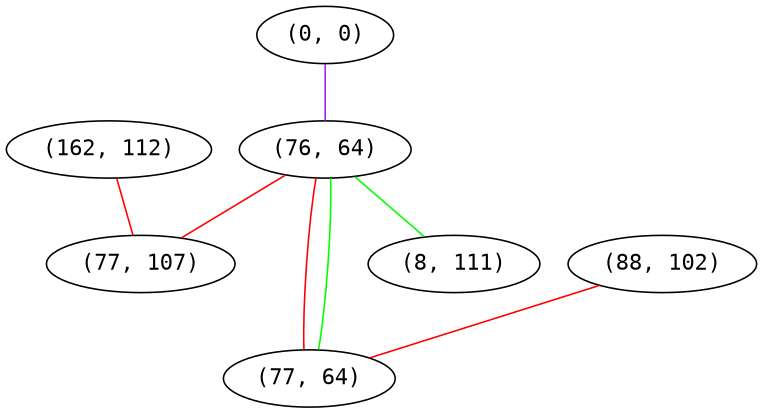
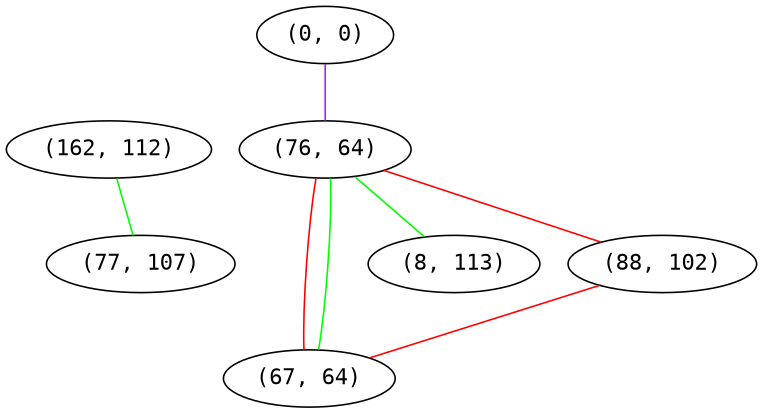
(234, 206) -> (492, 206)
(125, 207) -> (125, 207)
(454, 264) -> (454, 264)
(309, 378) -> (309, 378)
